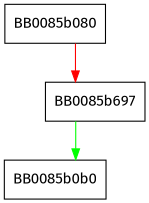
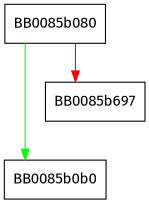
(76, 135) -> (25, 96)
